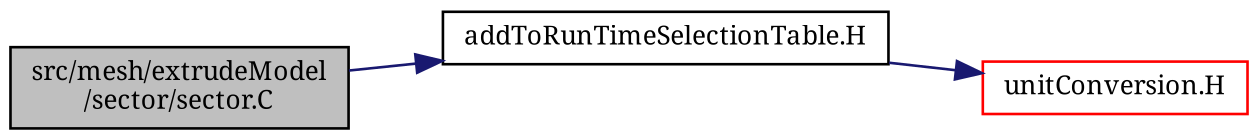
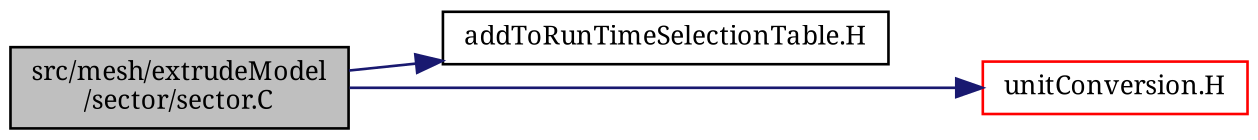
(922, 66) -> (652, 88)
